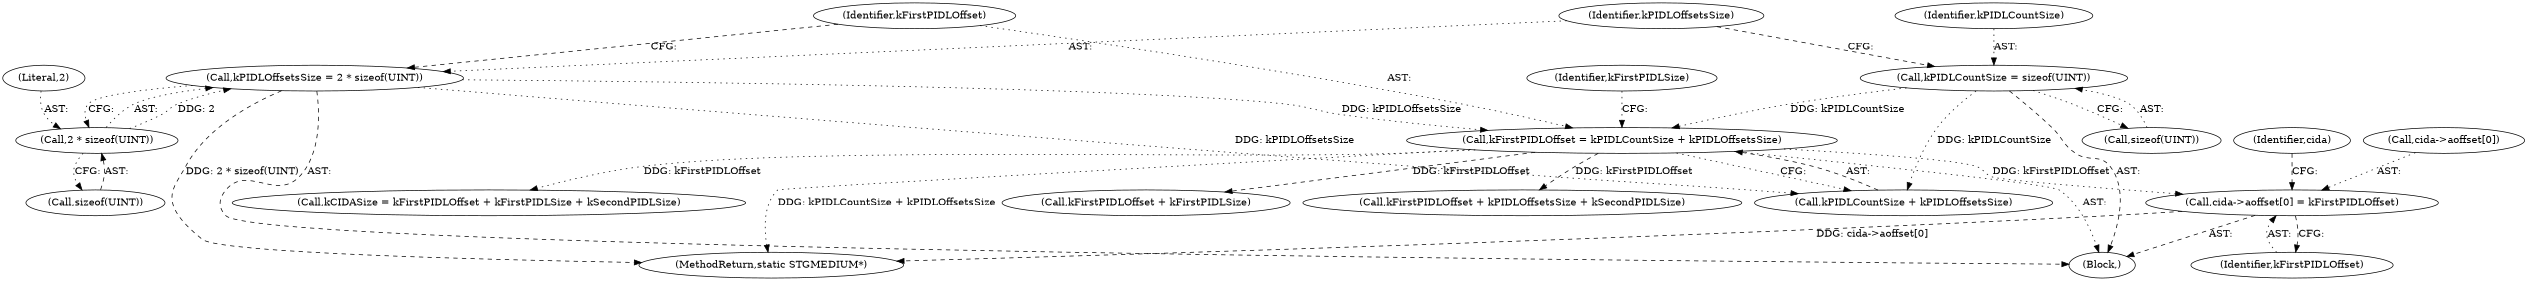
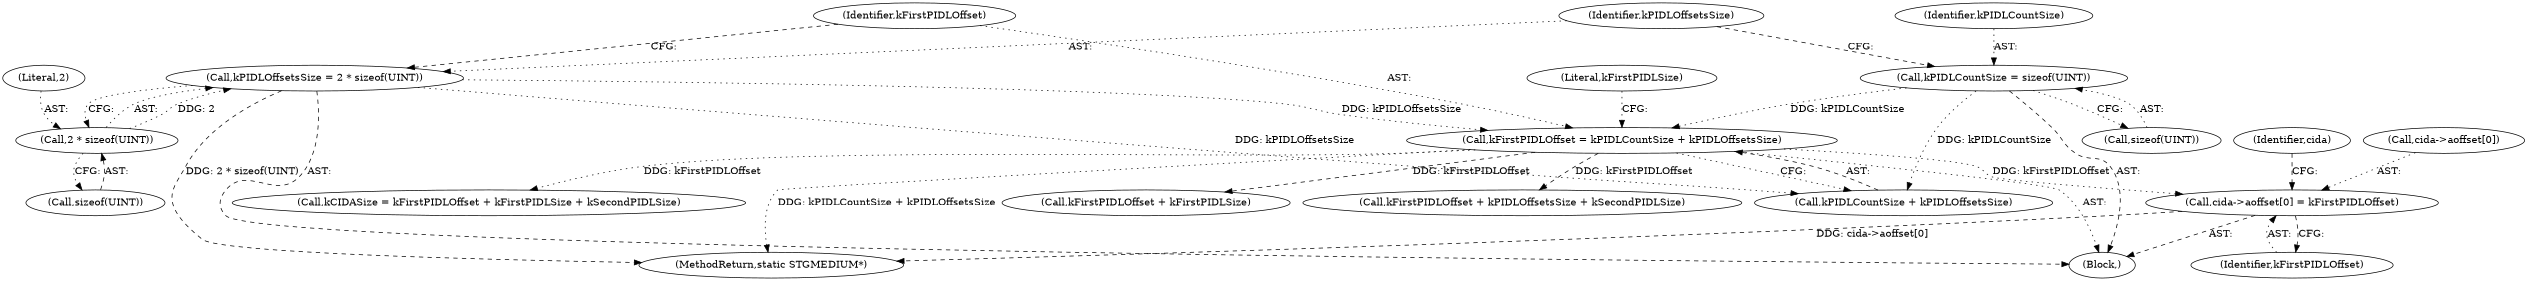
(1622, 78) -> (1622, 78)
